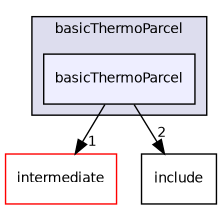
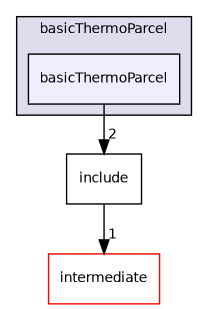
(93, 124) -> (104, 222)
